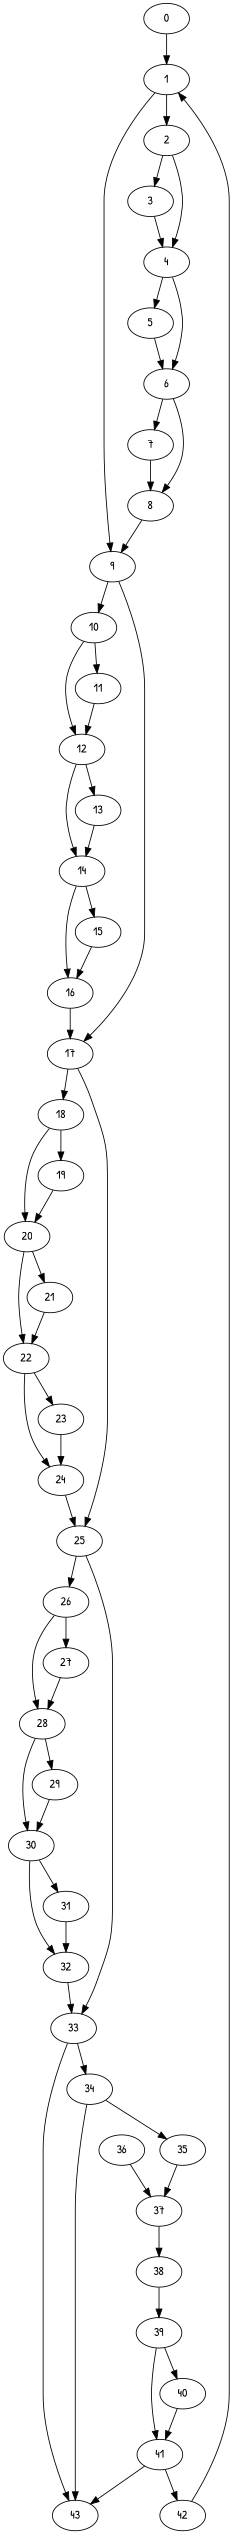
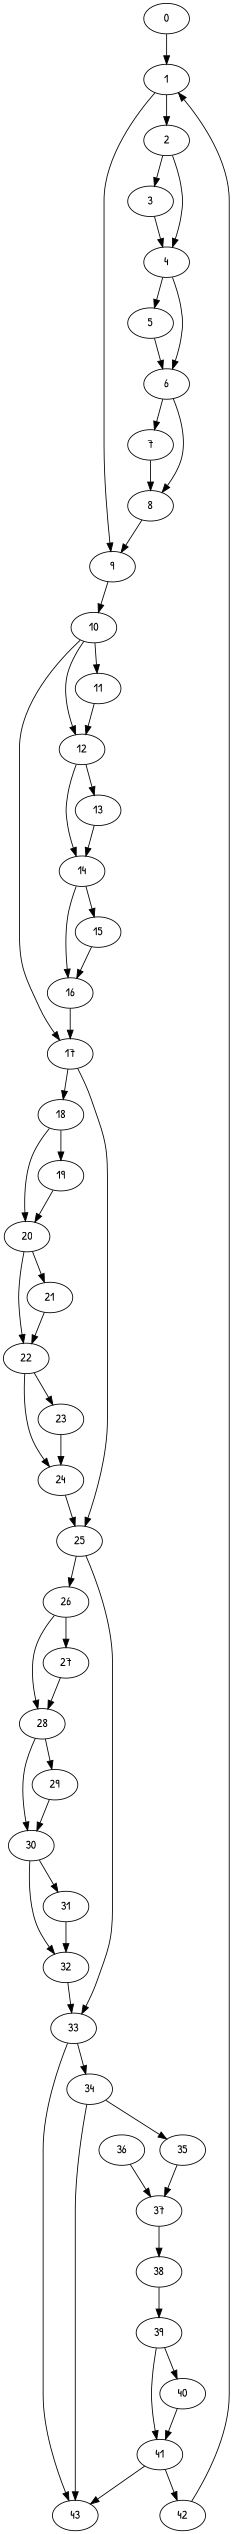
(145, 815) -> (19, 831)
